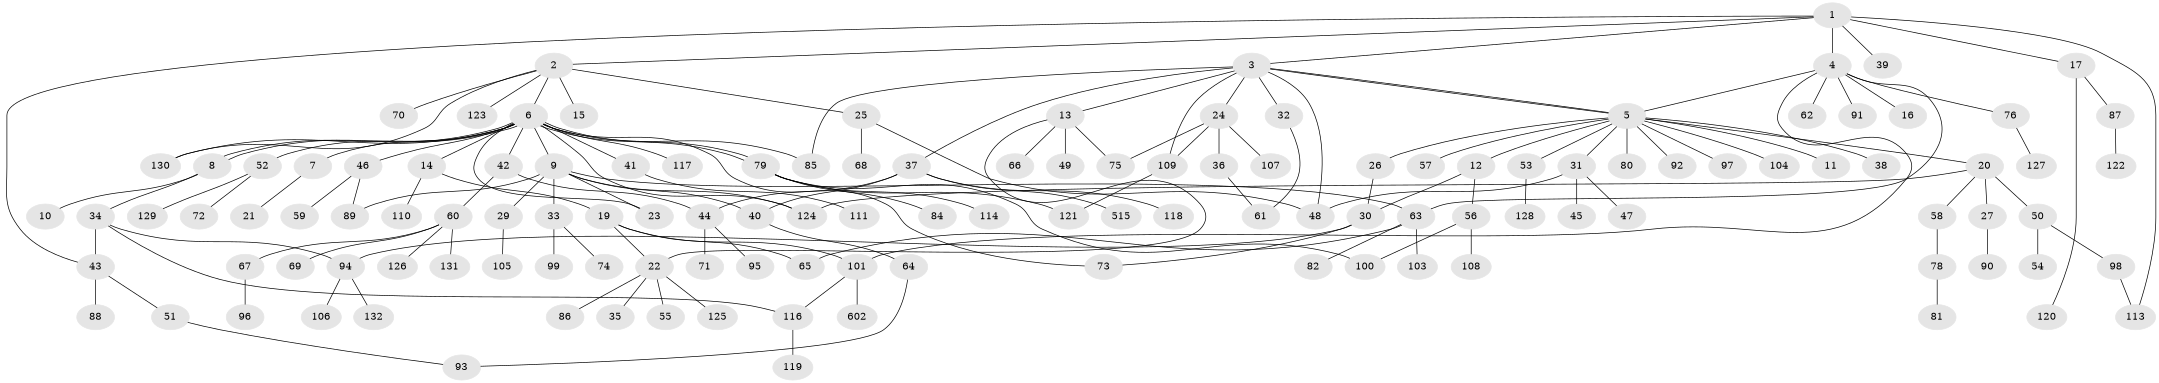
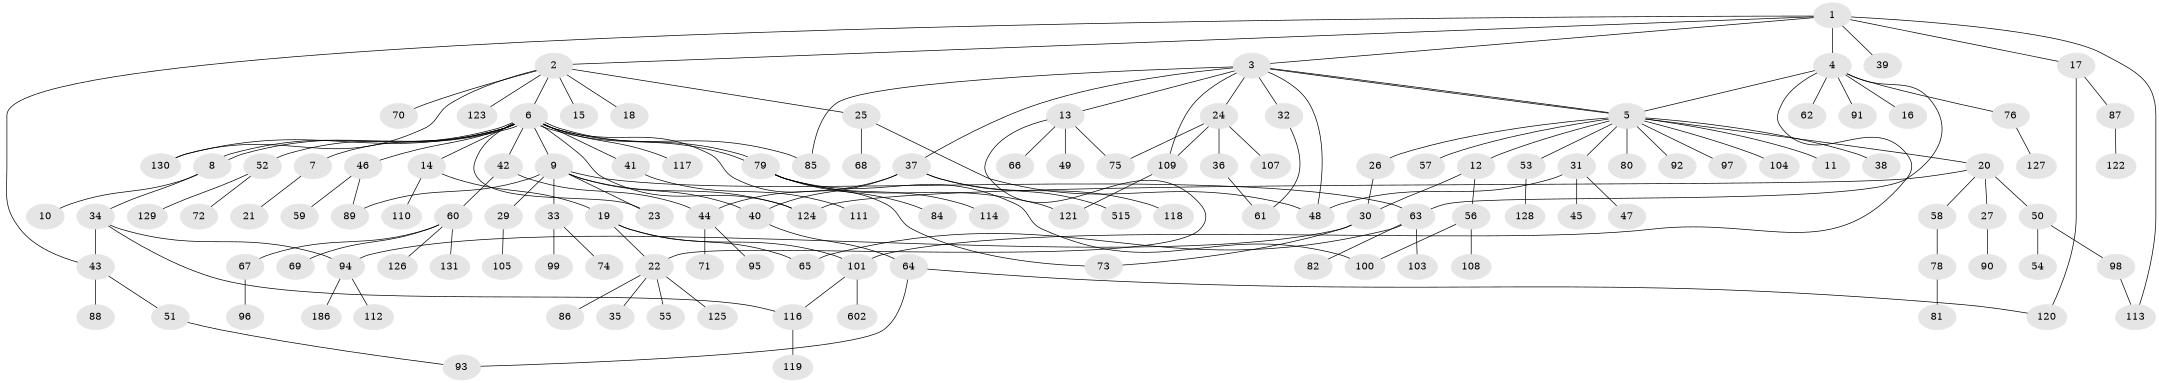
none -> (629, 116)
none -> (1478, 287)
(321, 317) -> (321, 317)
(374, 317) -> (374, 317)
